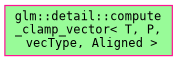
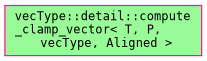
(89, 31) -> (103, 31)
